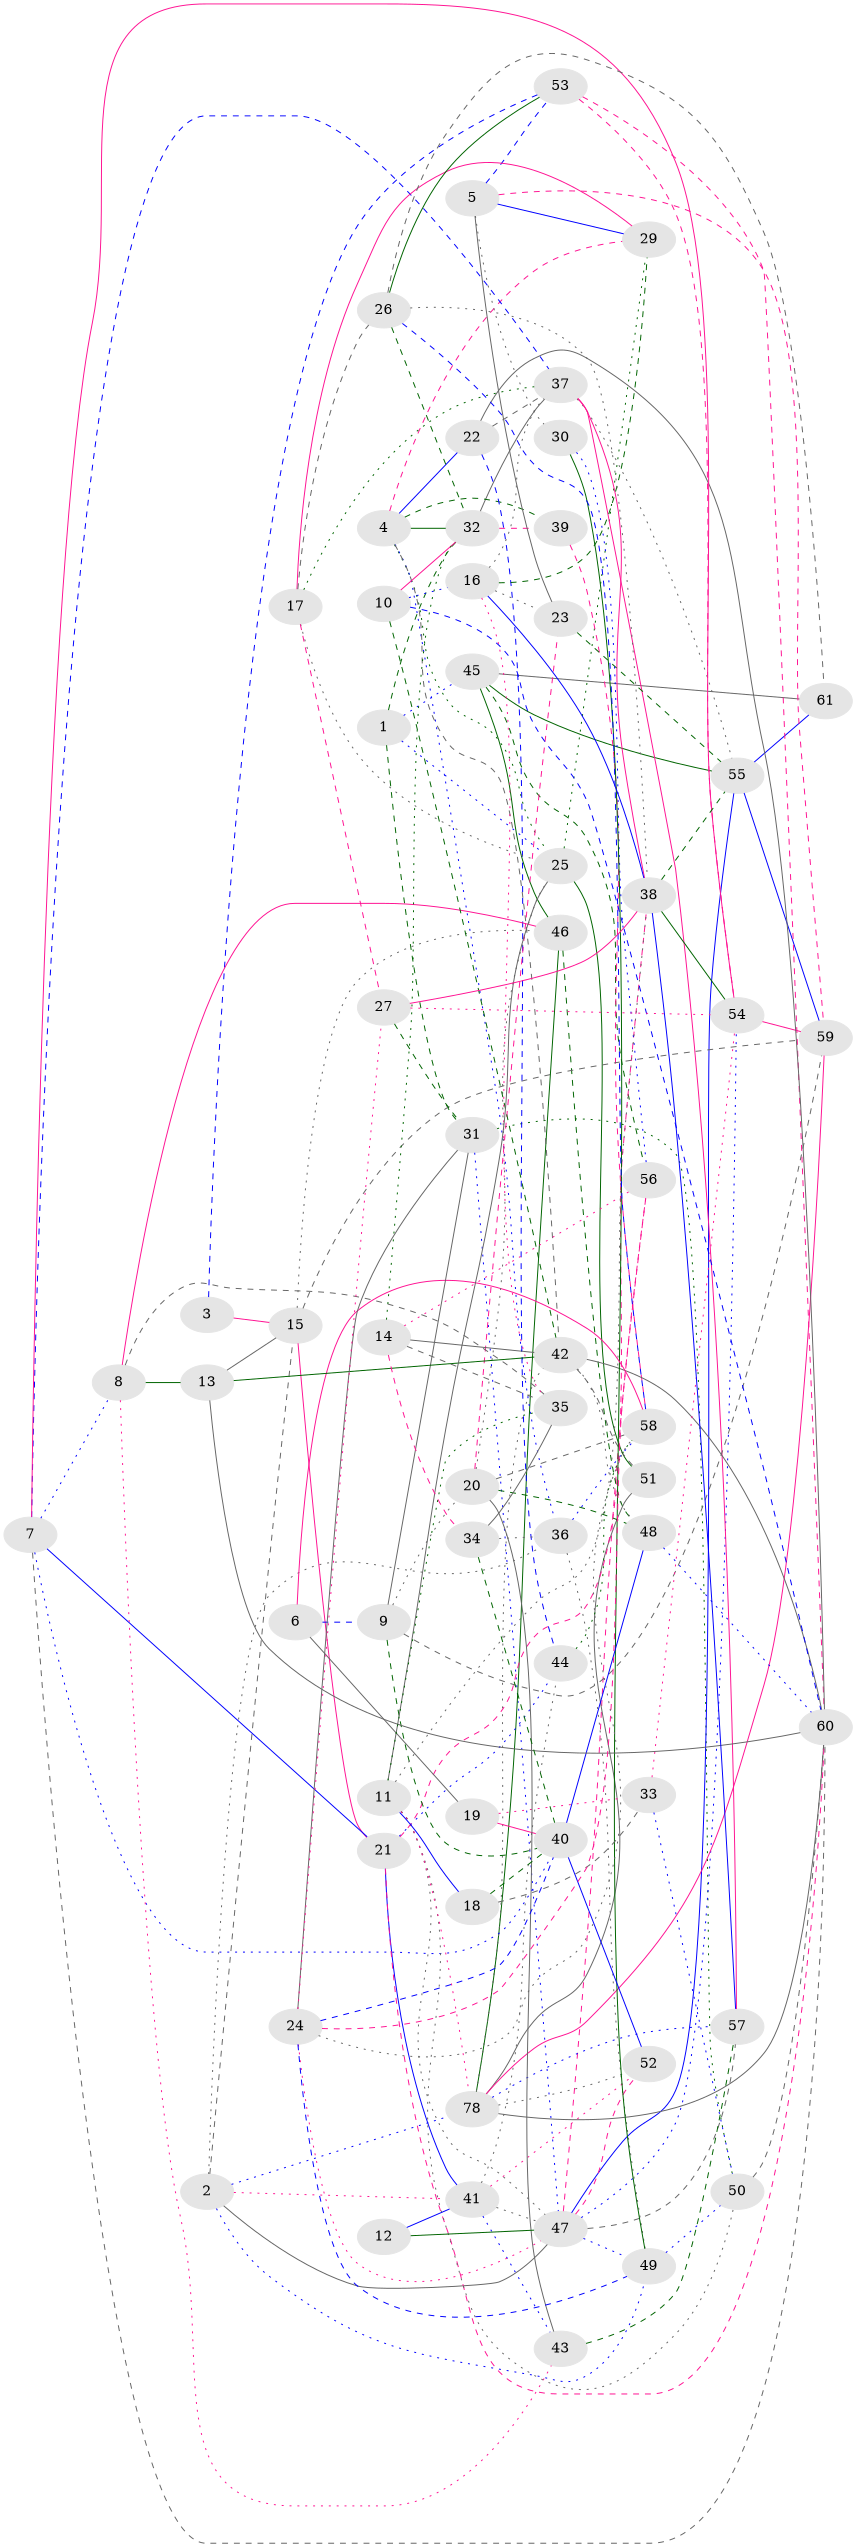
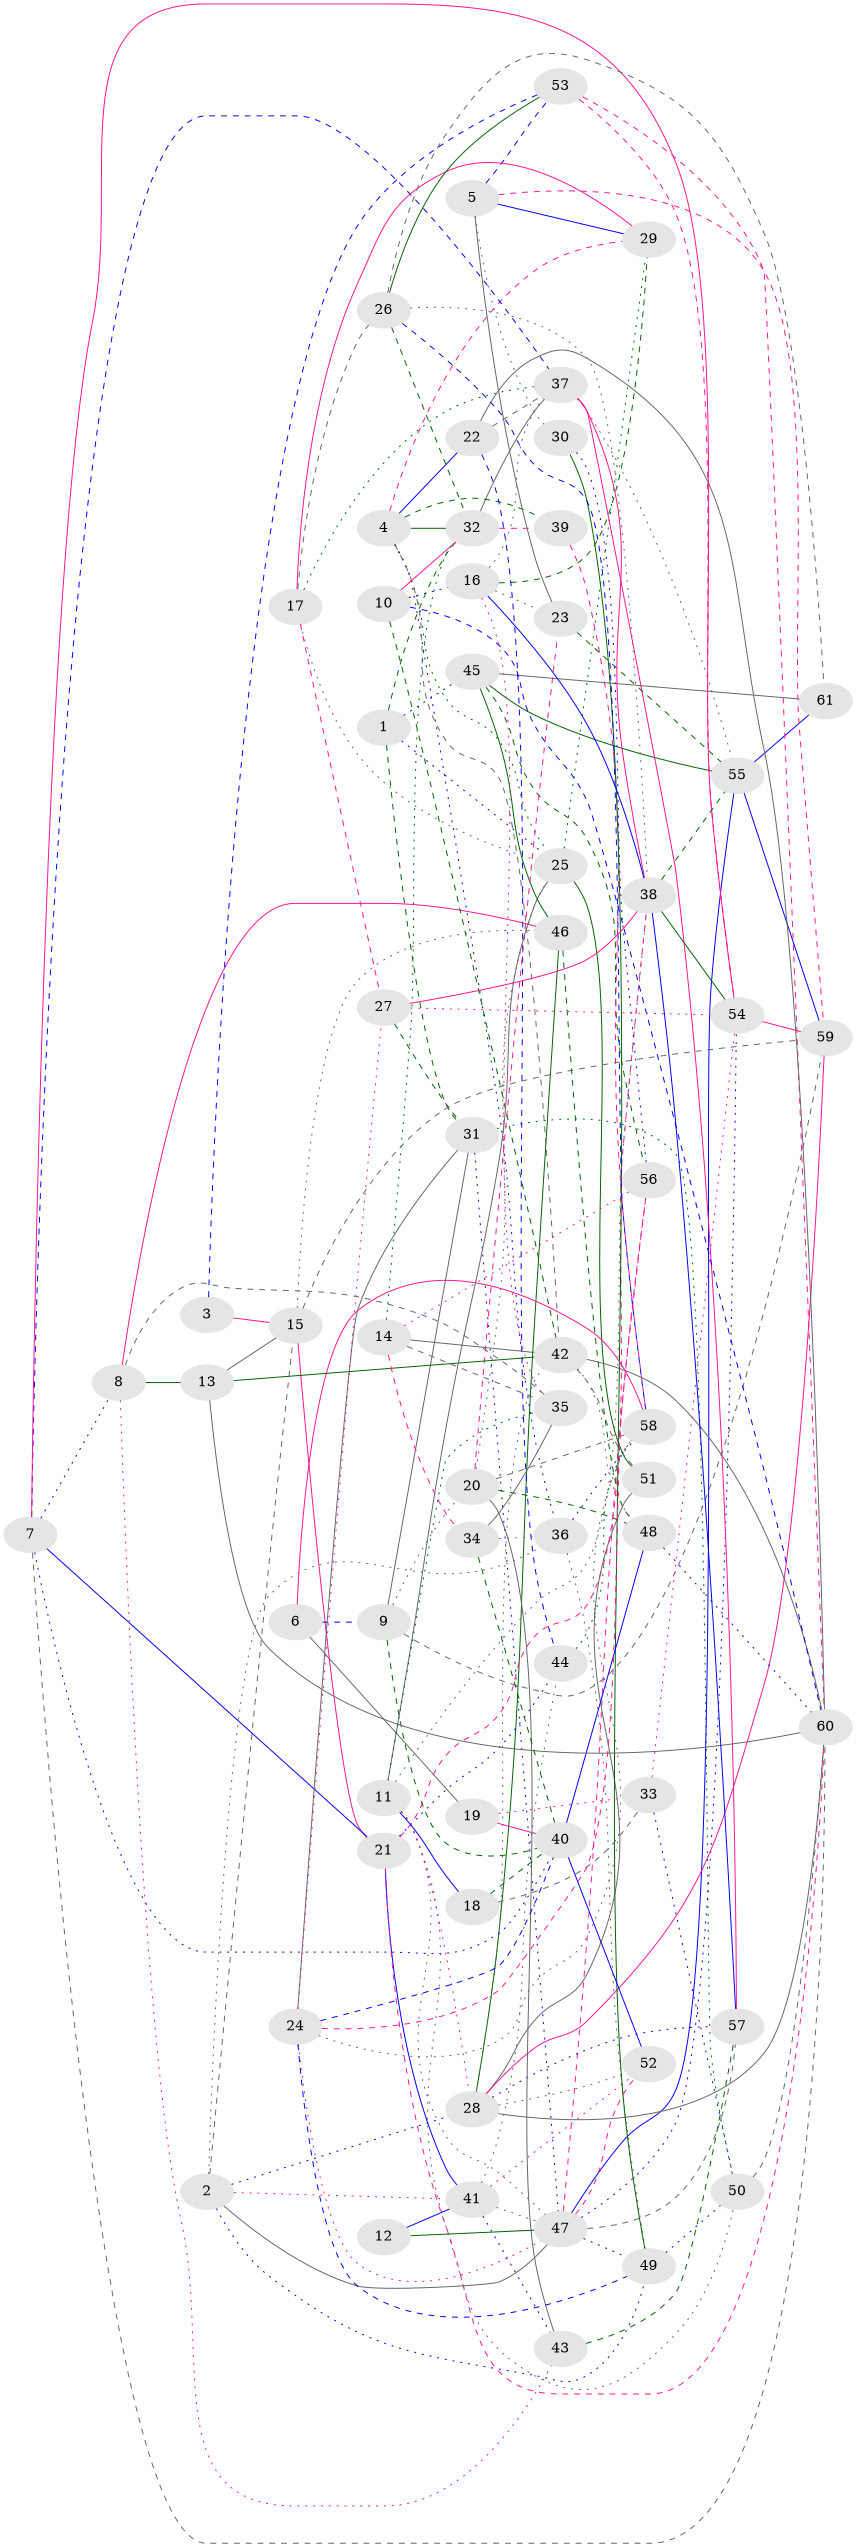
(472, 2109) -> (472, 2109)
